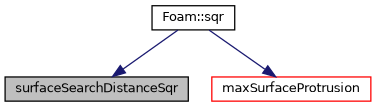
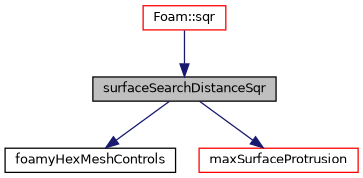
(193, 18) -> (184, 18)
(237, 50) -> (226, 121)
none -> (90, 160)
